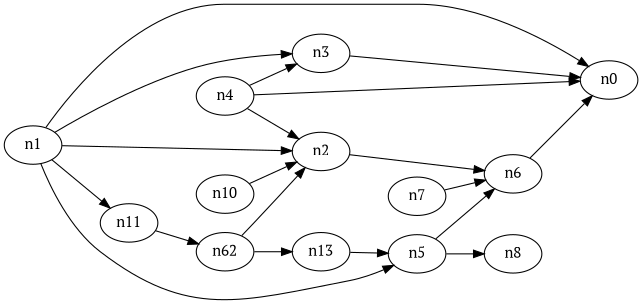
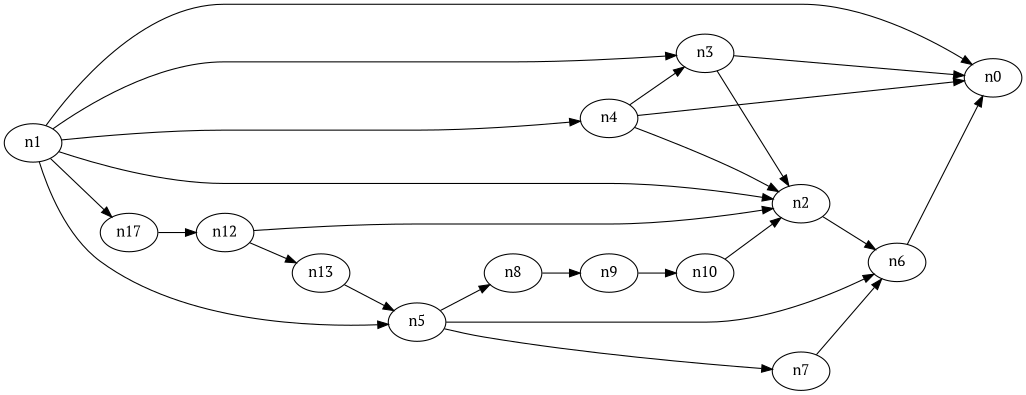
none -> (750, 124)
none -> (316, 130)
(129, 223) -> (129, 233)
(225, 252) -> (225, 233)
none -> (609, 273)
none -> (602, 353)
